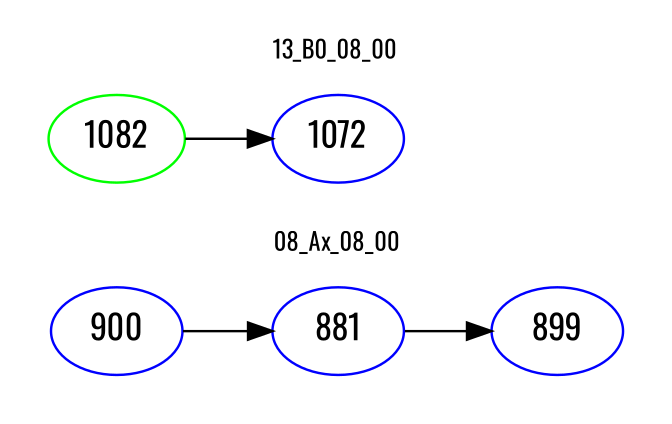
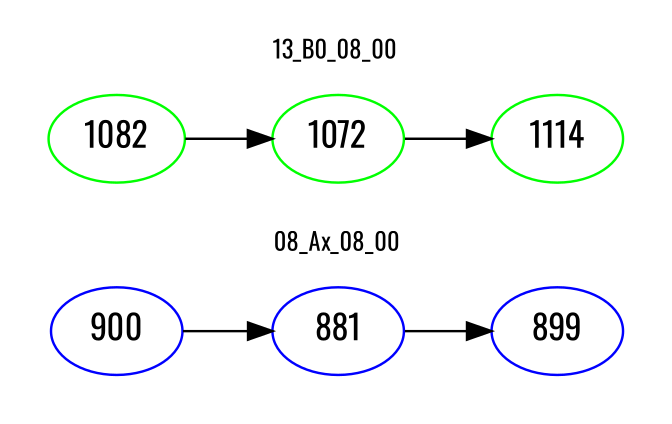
(338, 139) -> (338, 139)
none -> (557, 139)
